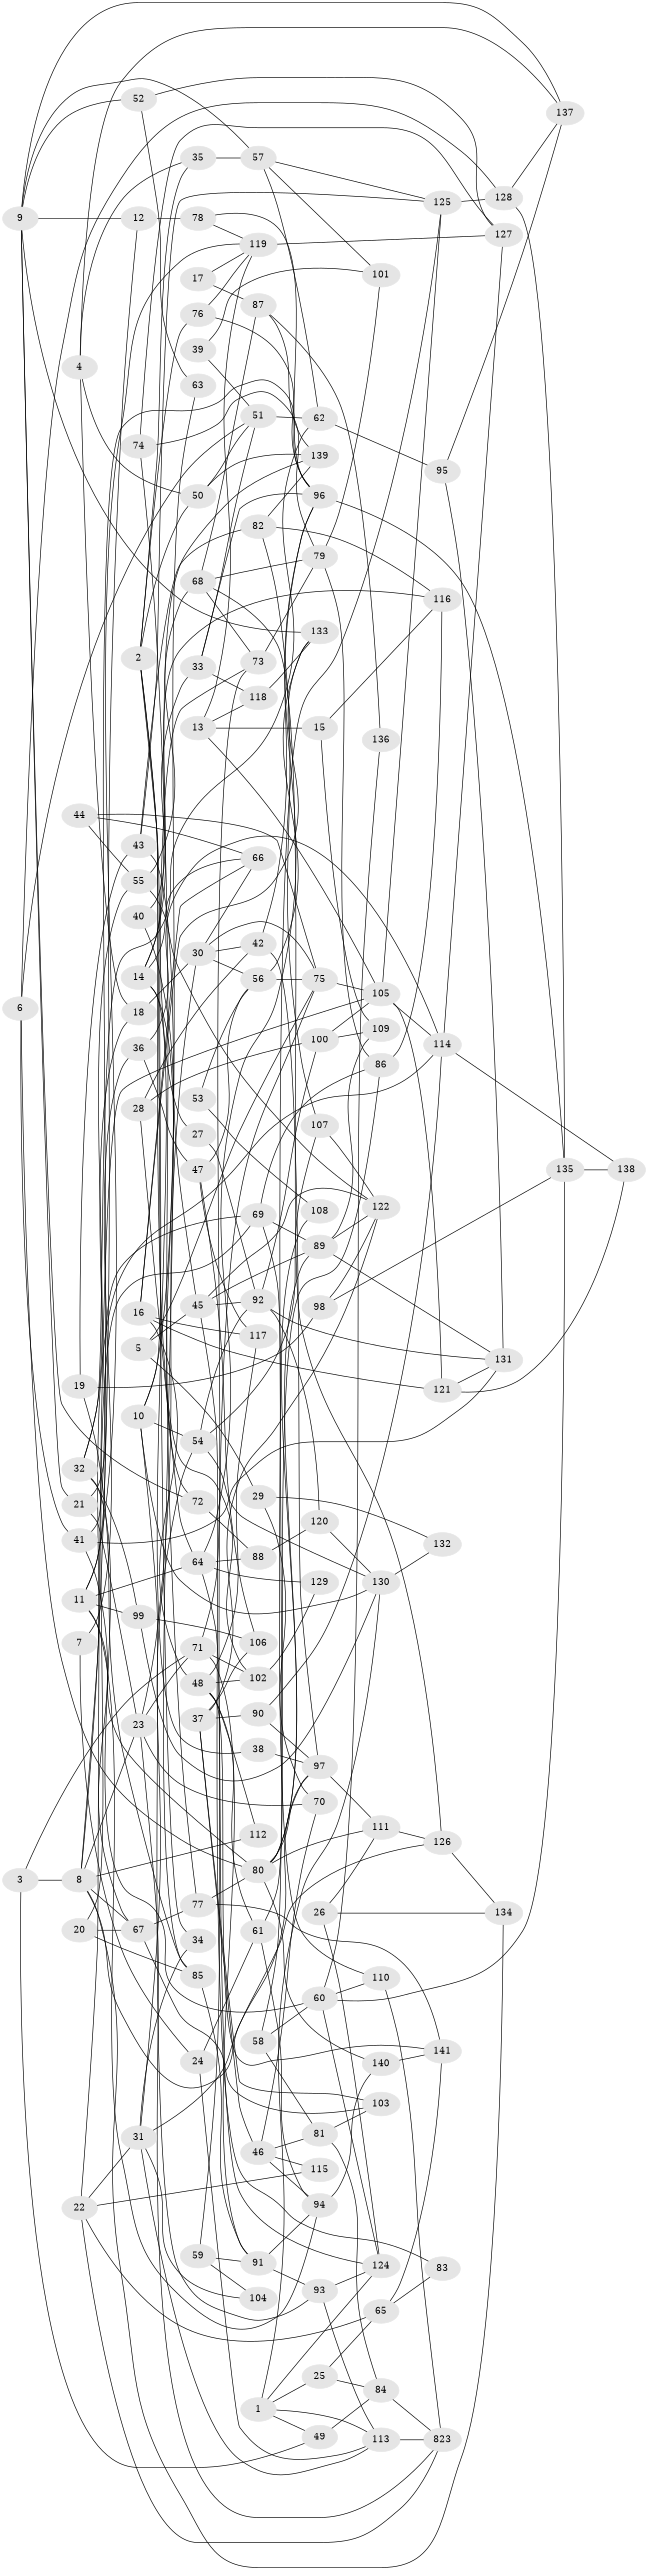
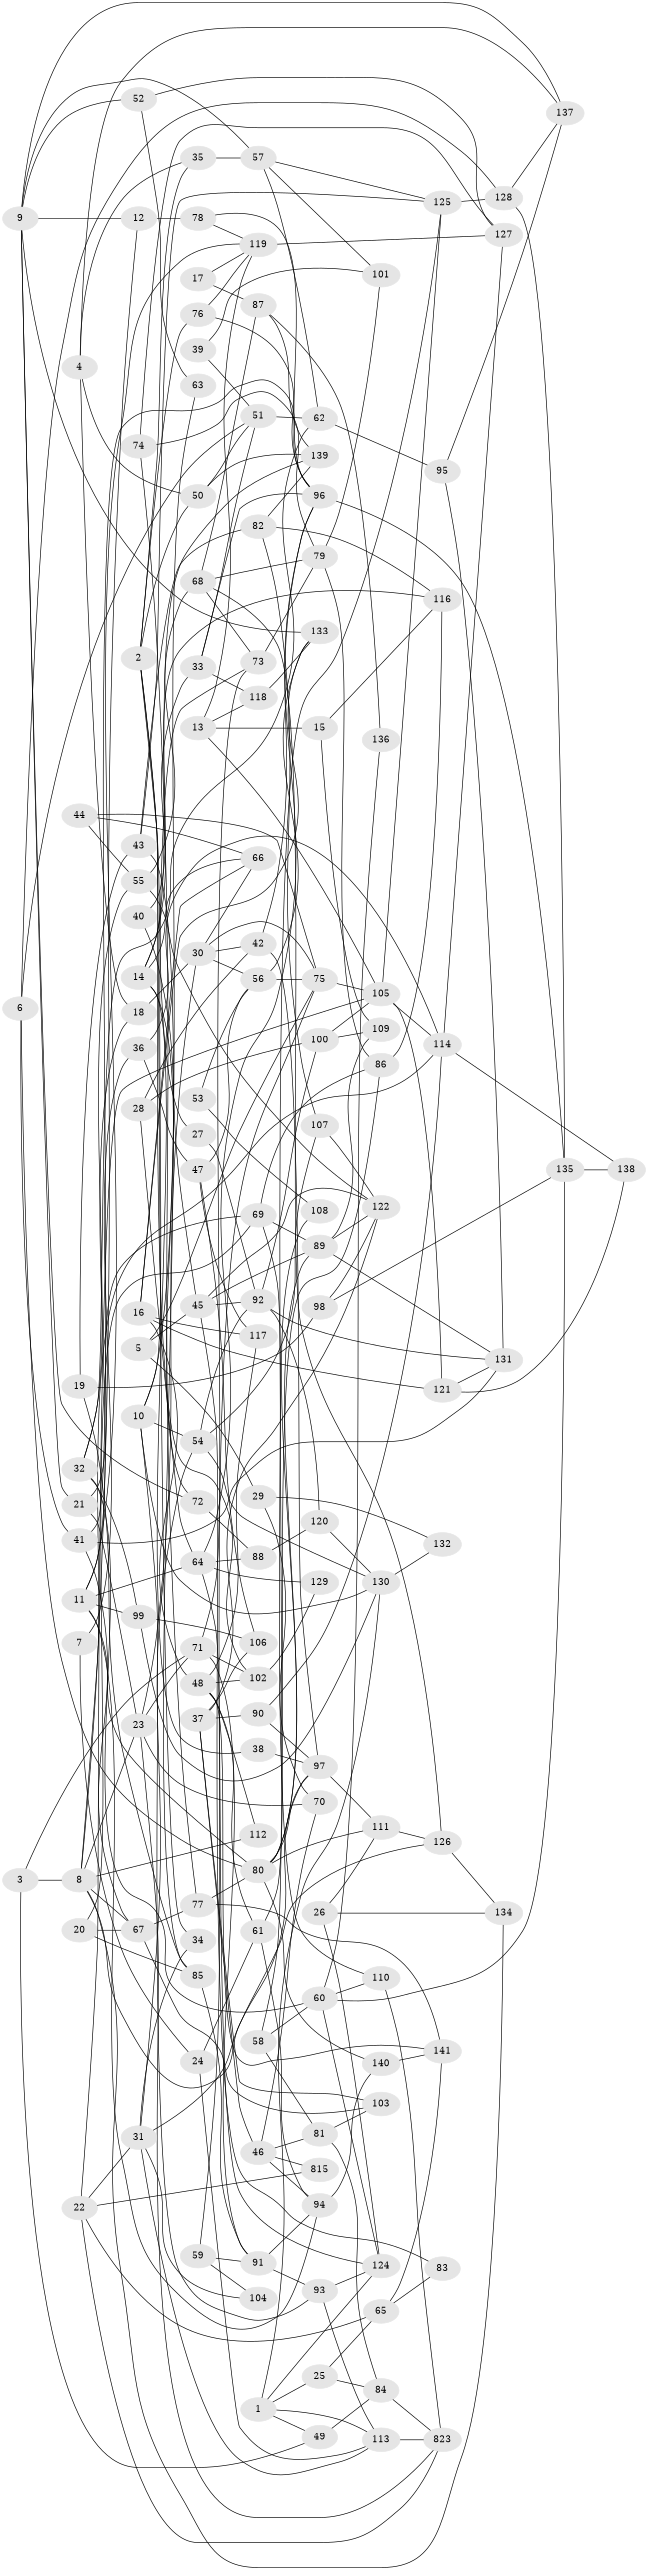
(320, 2170) -> (320, 2170)
